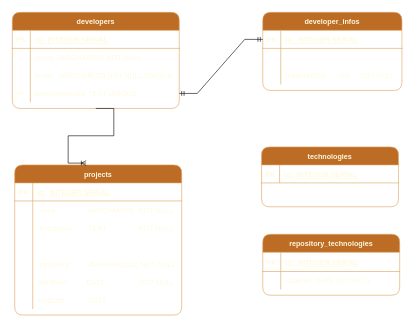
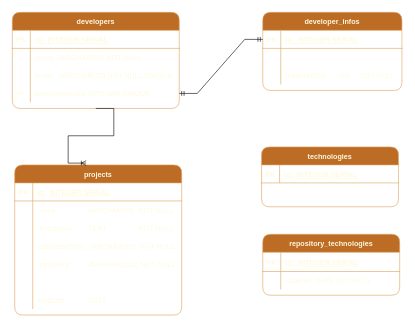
(88, 94) -> (94, 94)
none -> (107, 246)
(107, 282) -> none
